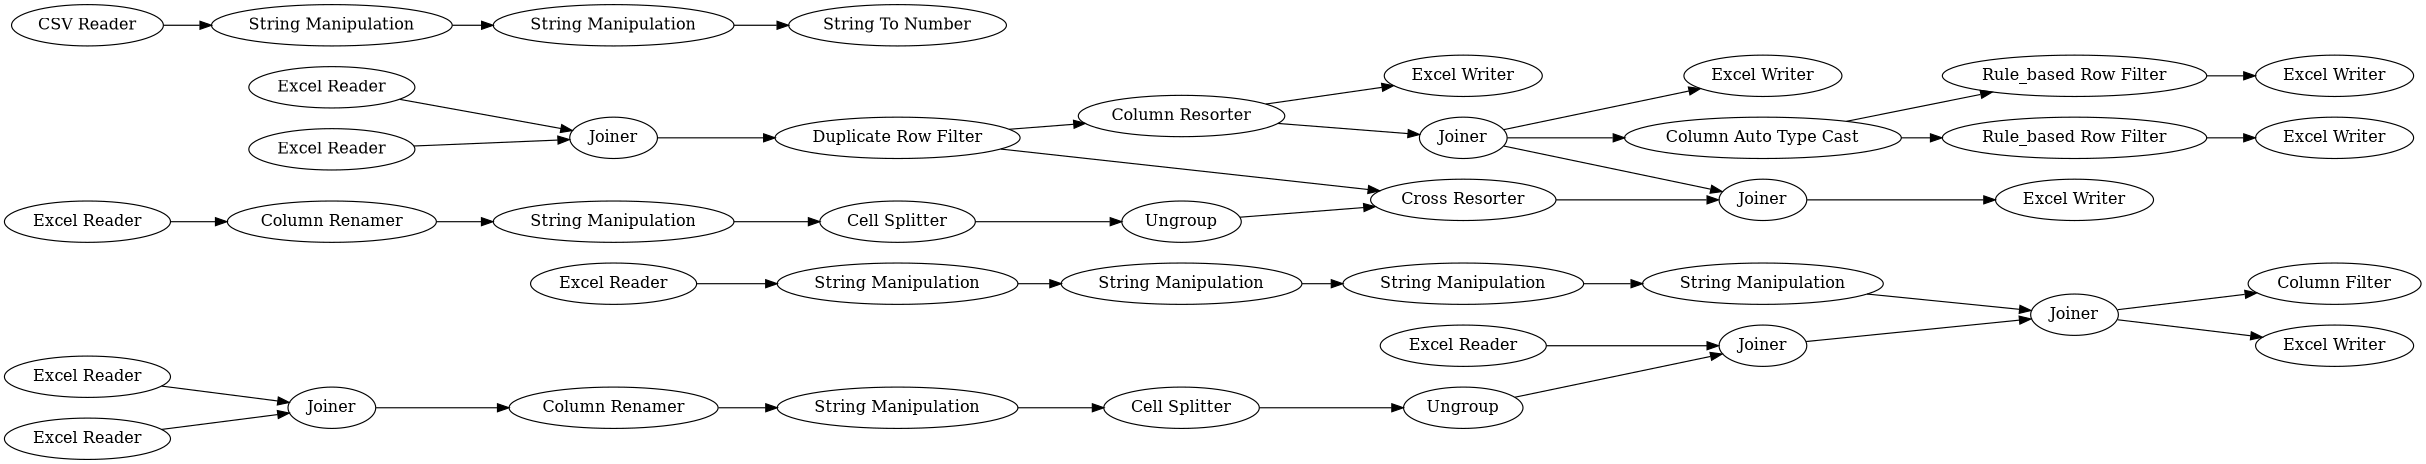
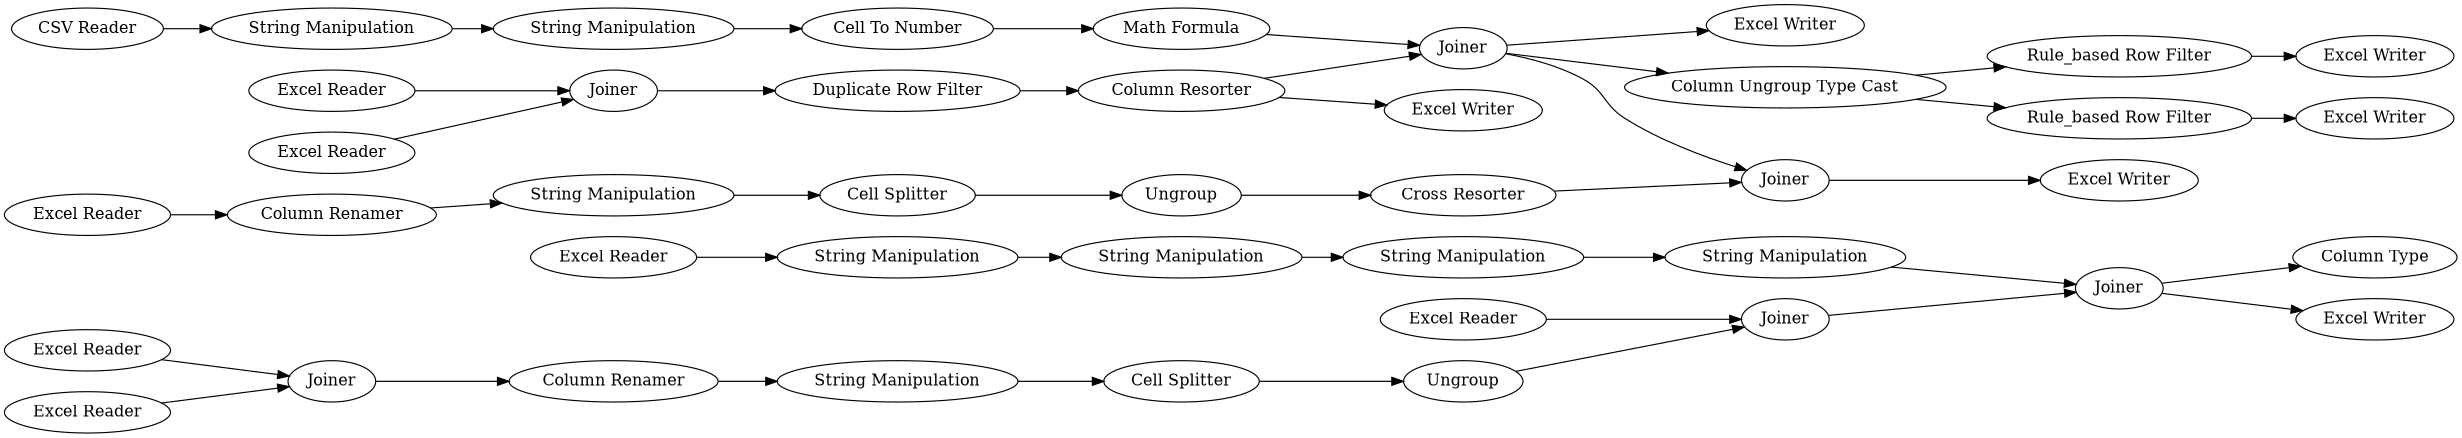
(898, 25) -> (898, 29)
none -> (1182, 29)
(1763, 138) -> (1785, 87)
(1184, 169) -> none
(2335, 284) -> (2375, 257)
